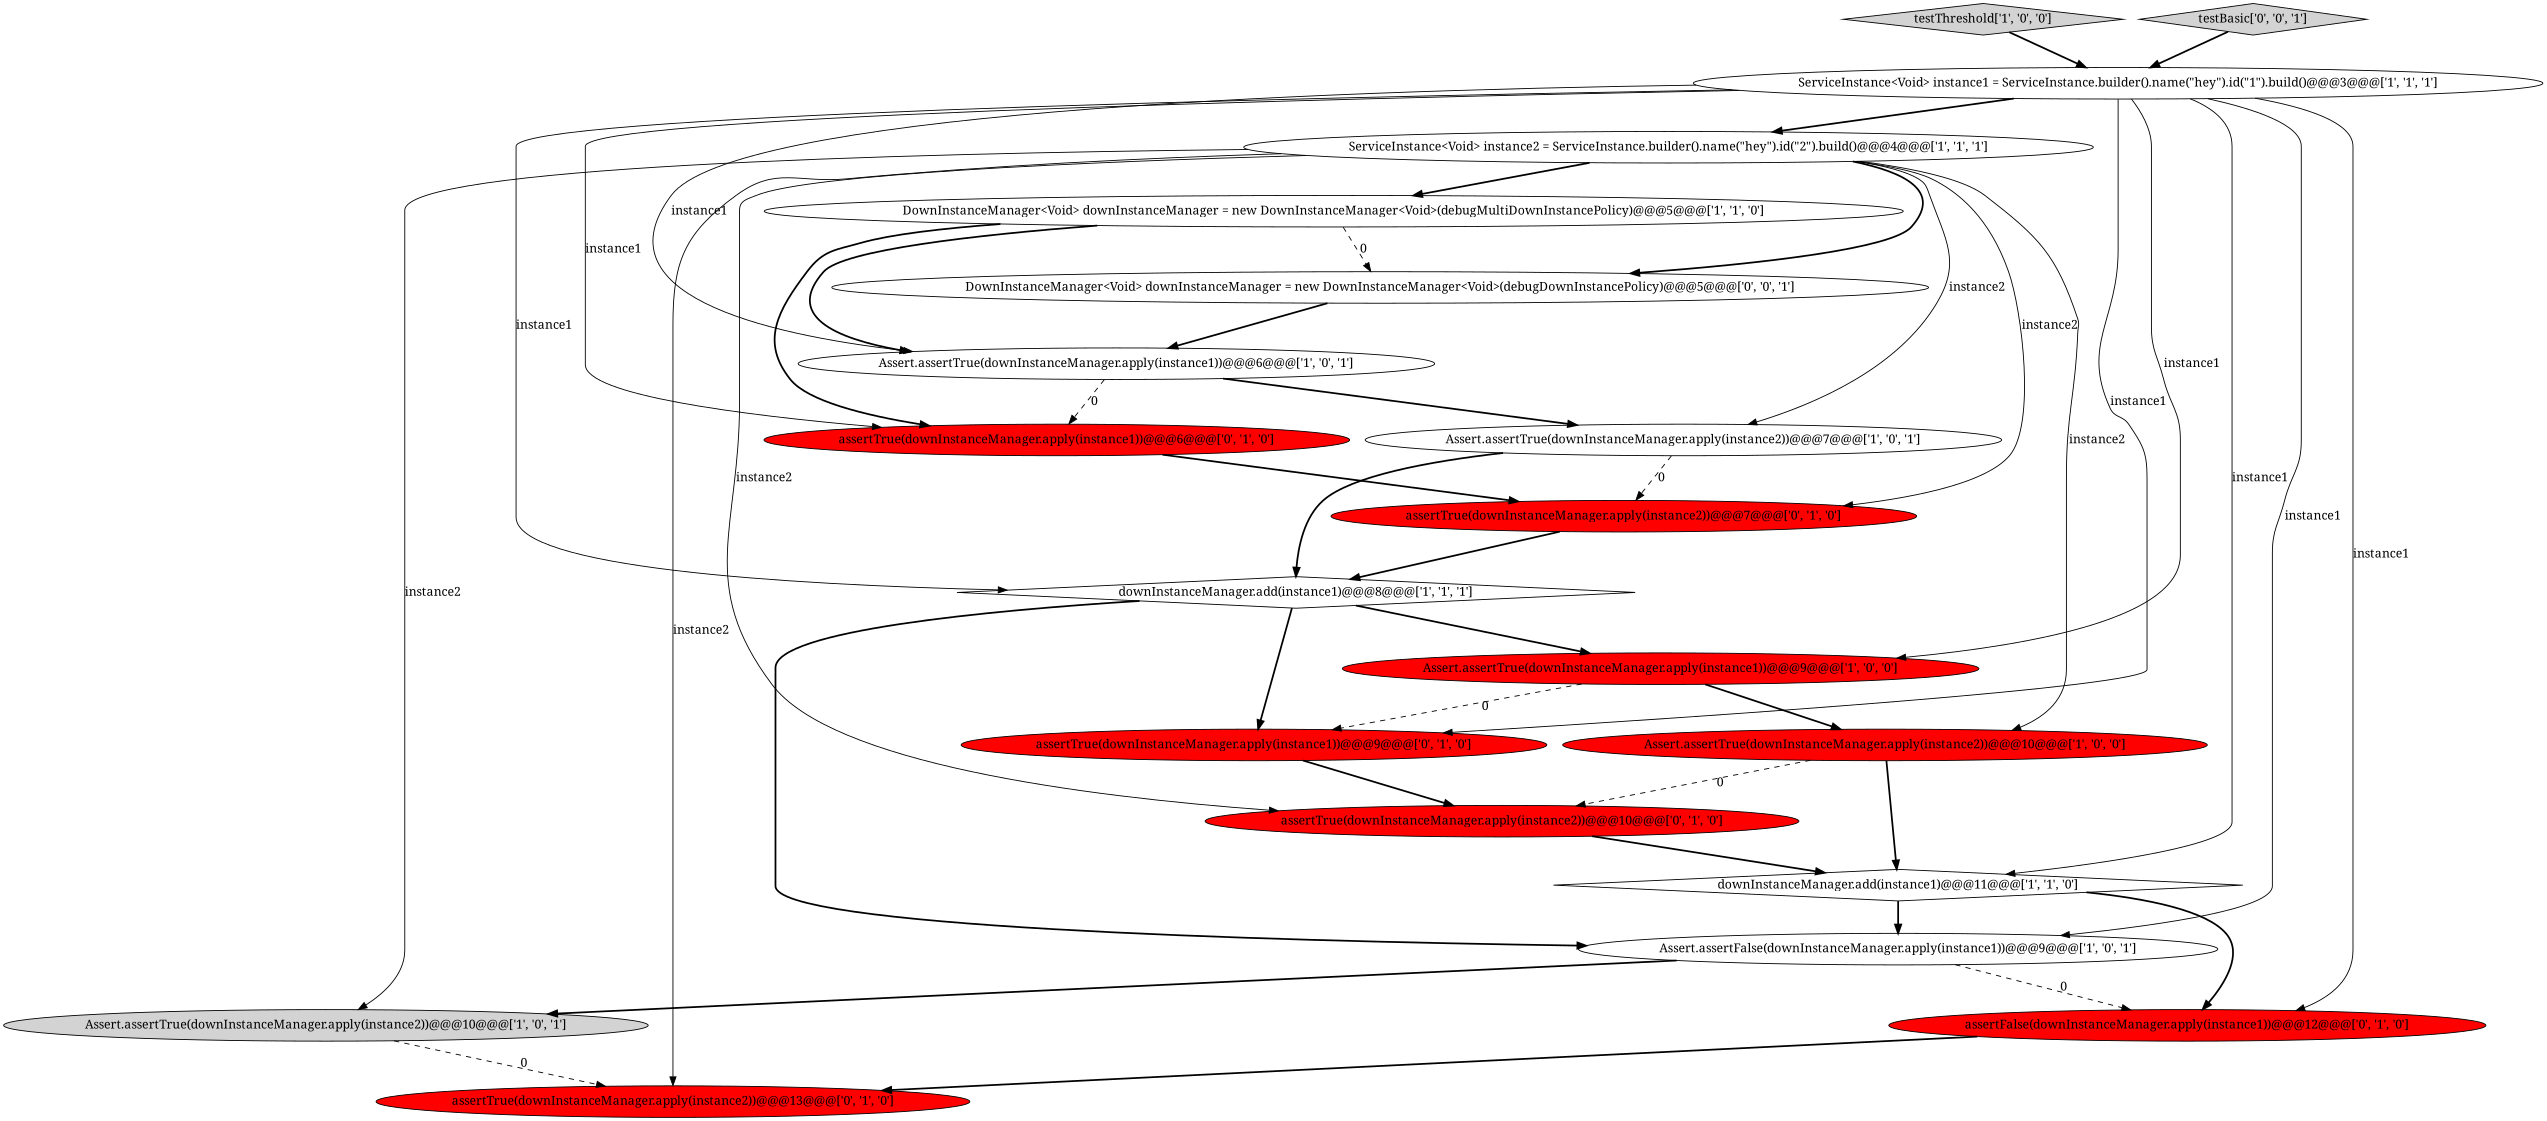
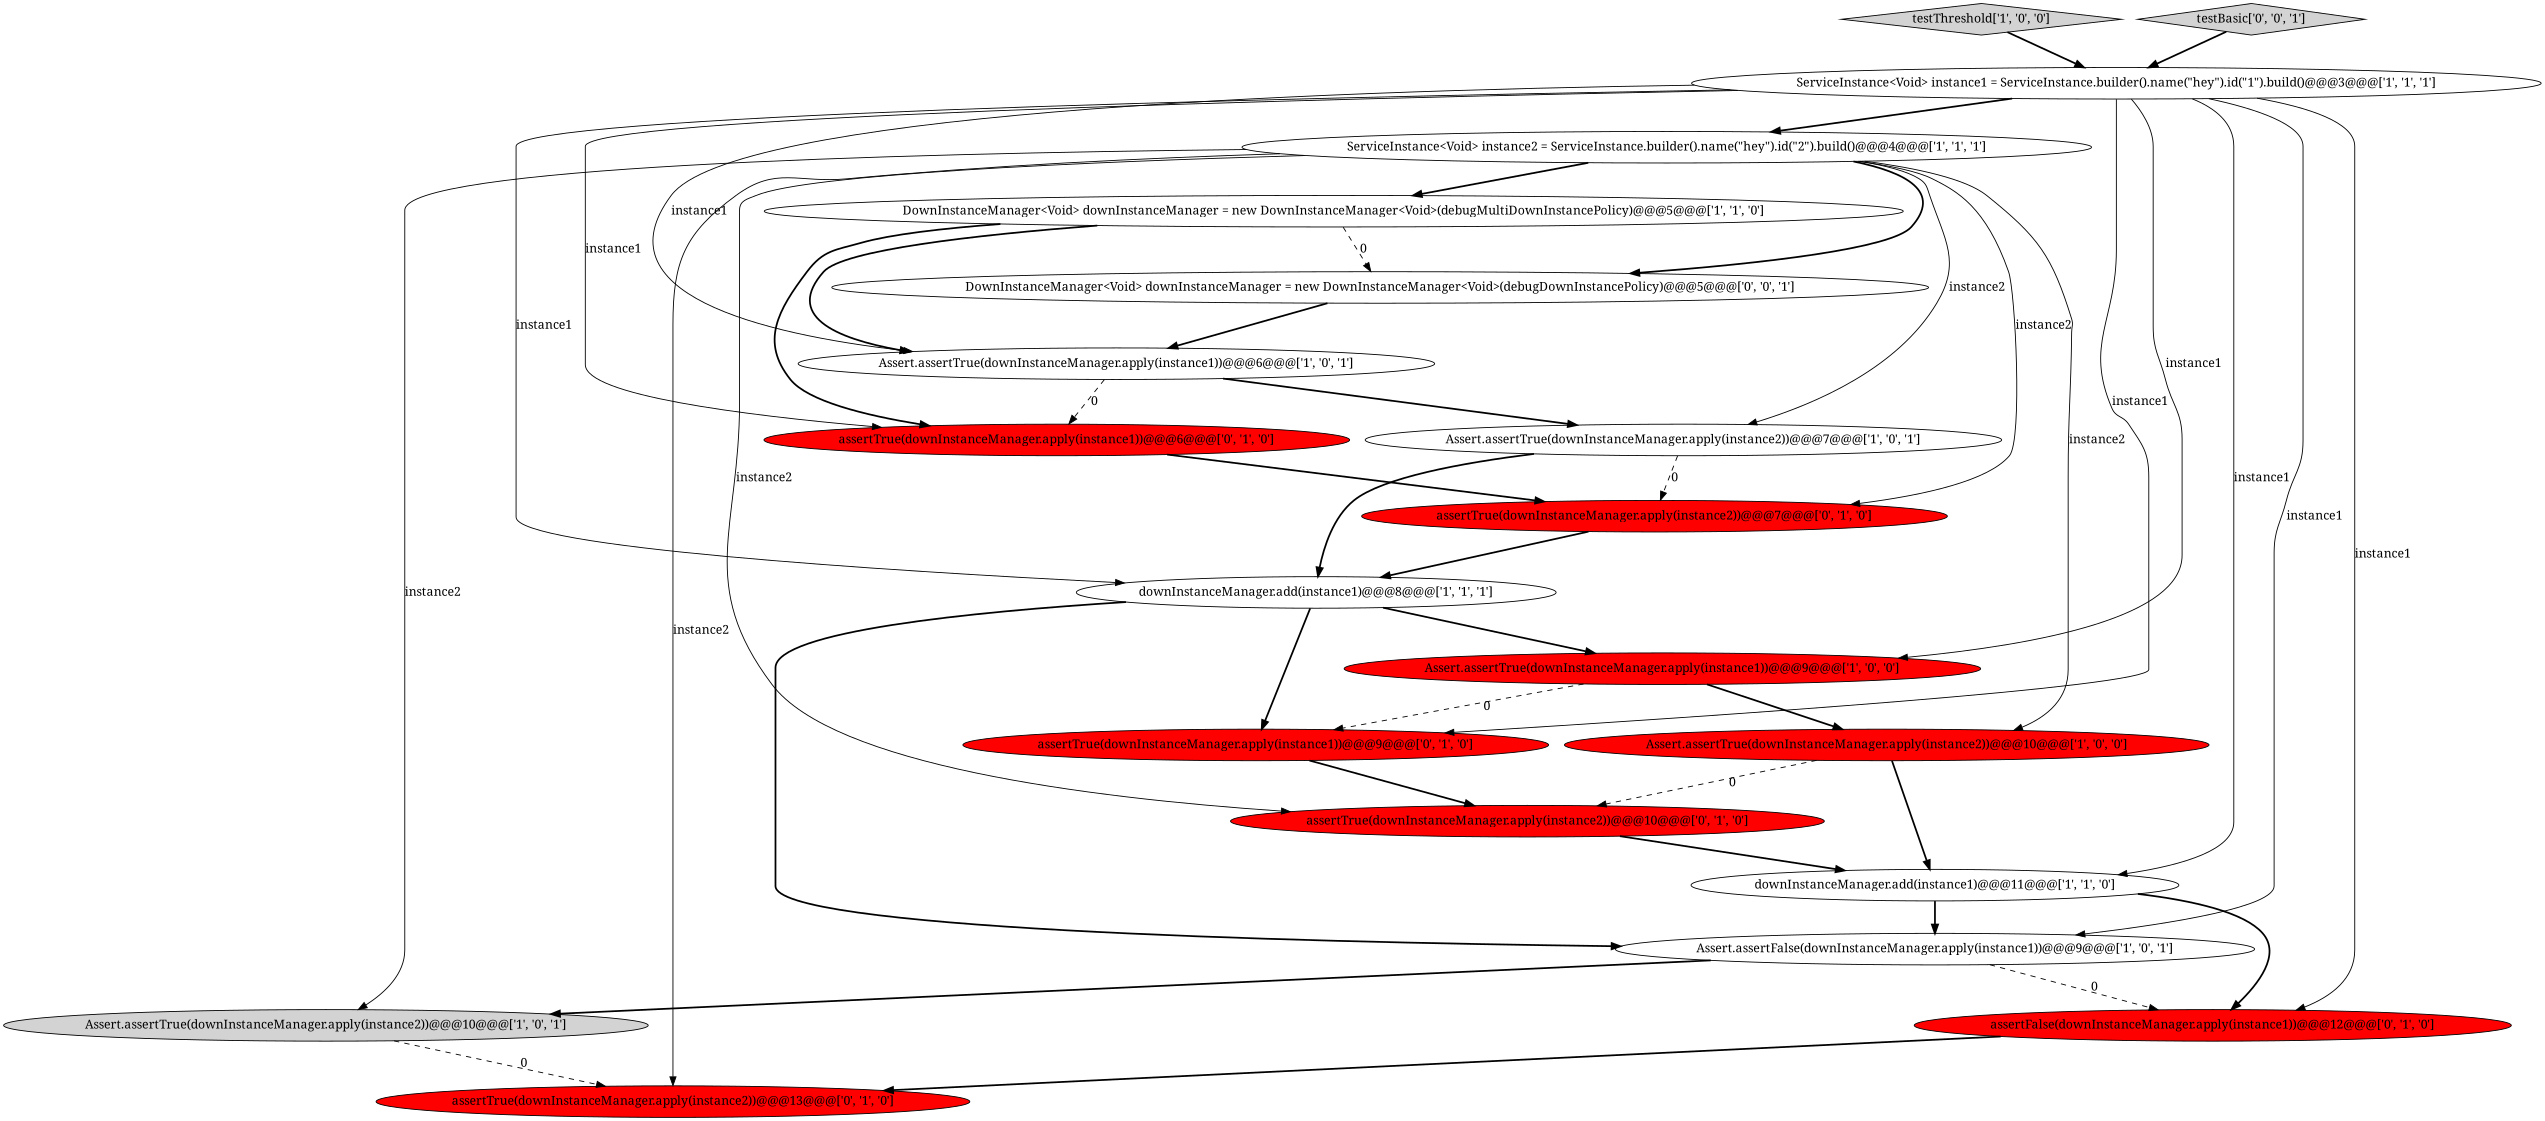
(1296, 592) -> (1316, 592)
(1898, 885) -> (1935, 885)
